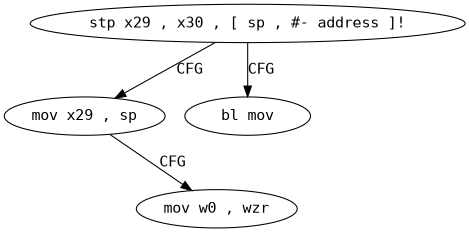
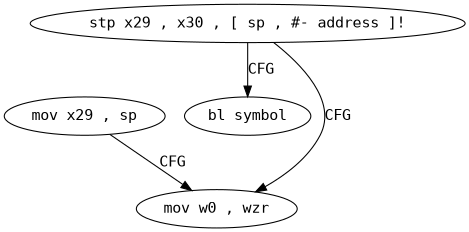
(170, 68) -> (324, 118)
(248, 116) -> (248, 116)
